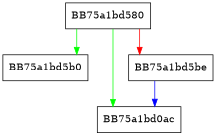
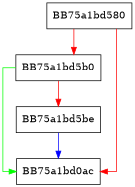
(77, 38) -> (74, 38)
(140, 38) -> (58, 90)
(113, 64) -> (116, 105)
none -> (3, 116)
